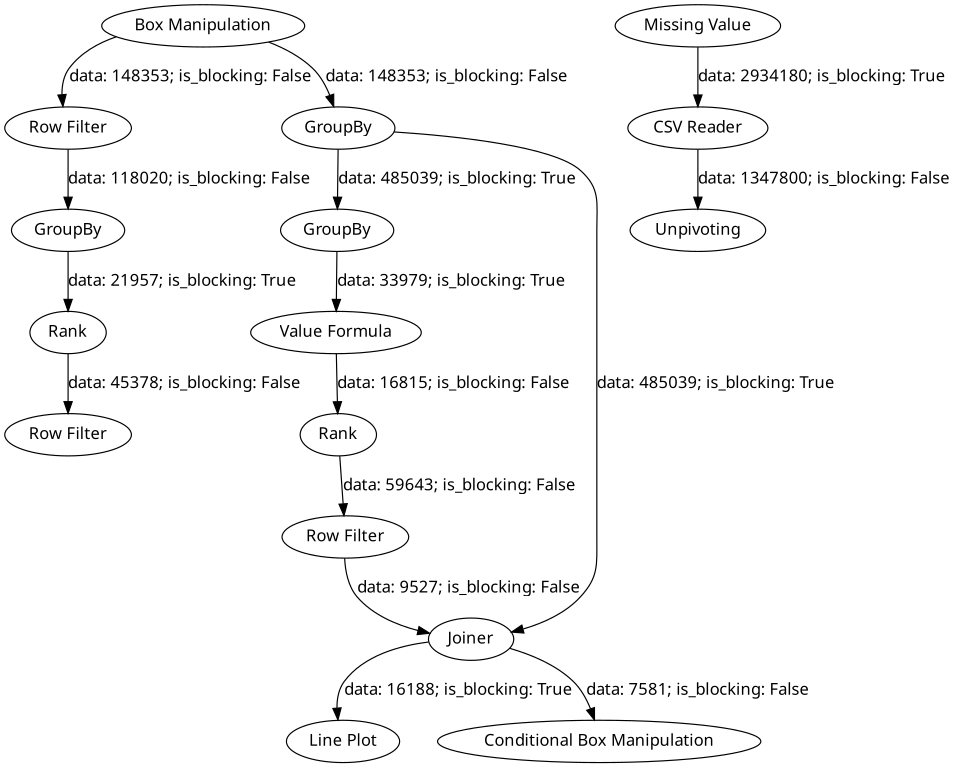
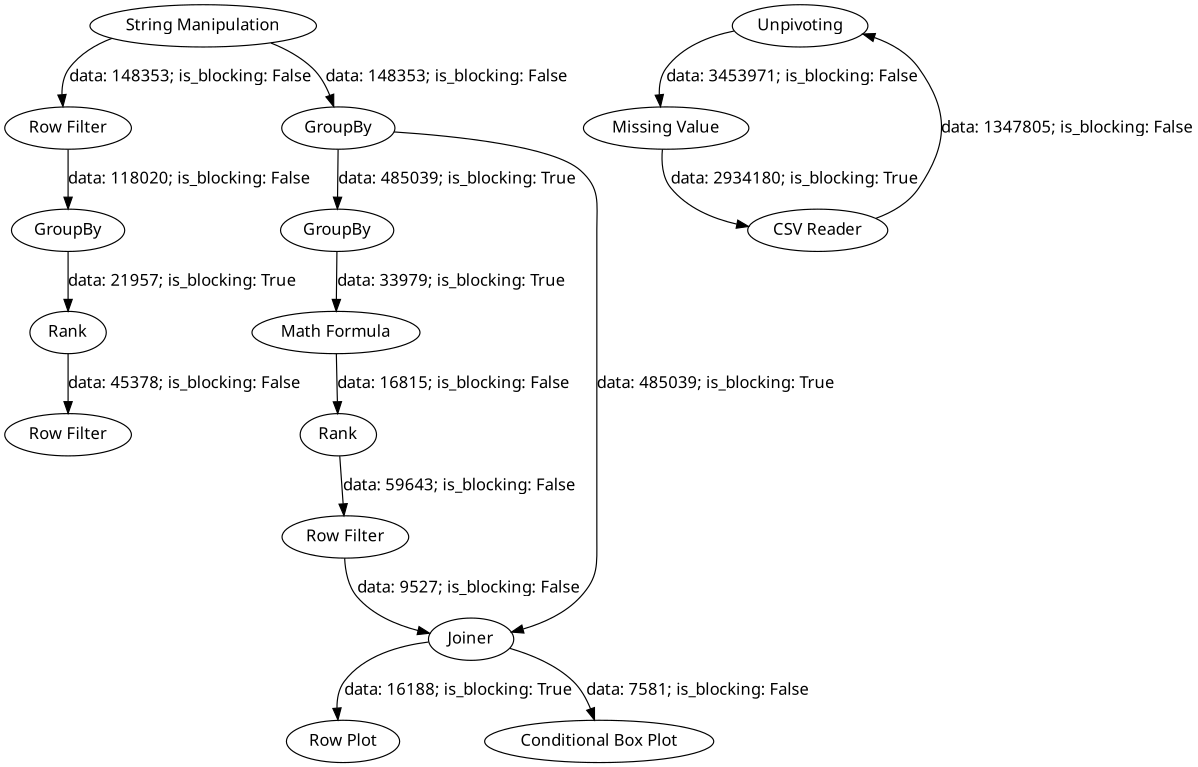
(203, 26) -> (203, 26)
none -> (685, 51)
(824, 179) -> (1067, 128)
(336, 333) -> (336, 333)
(343, 741) -> (343, 741)
(599, 741) -> (599, 741)
